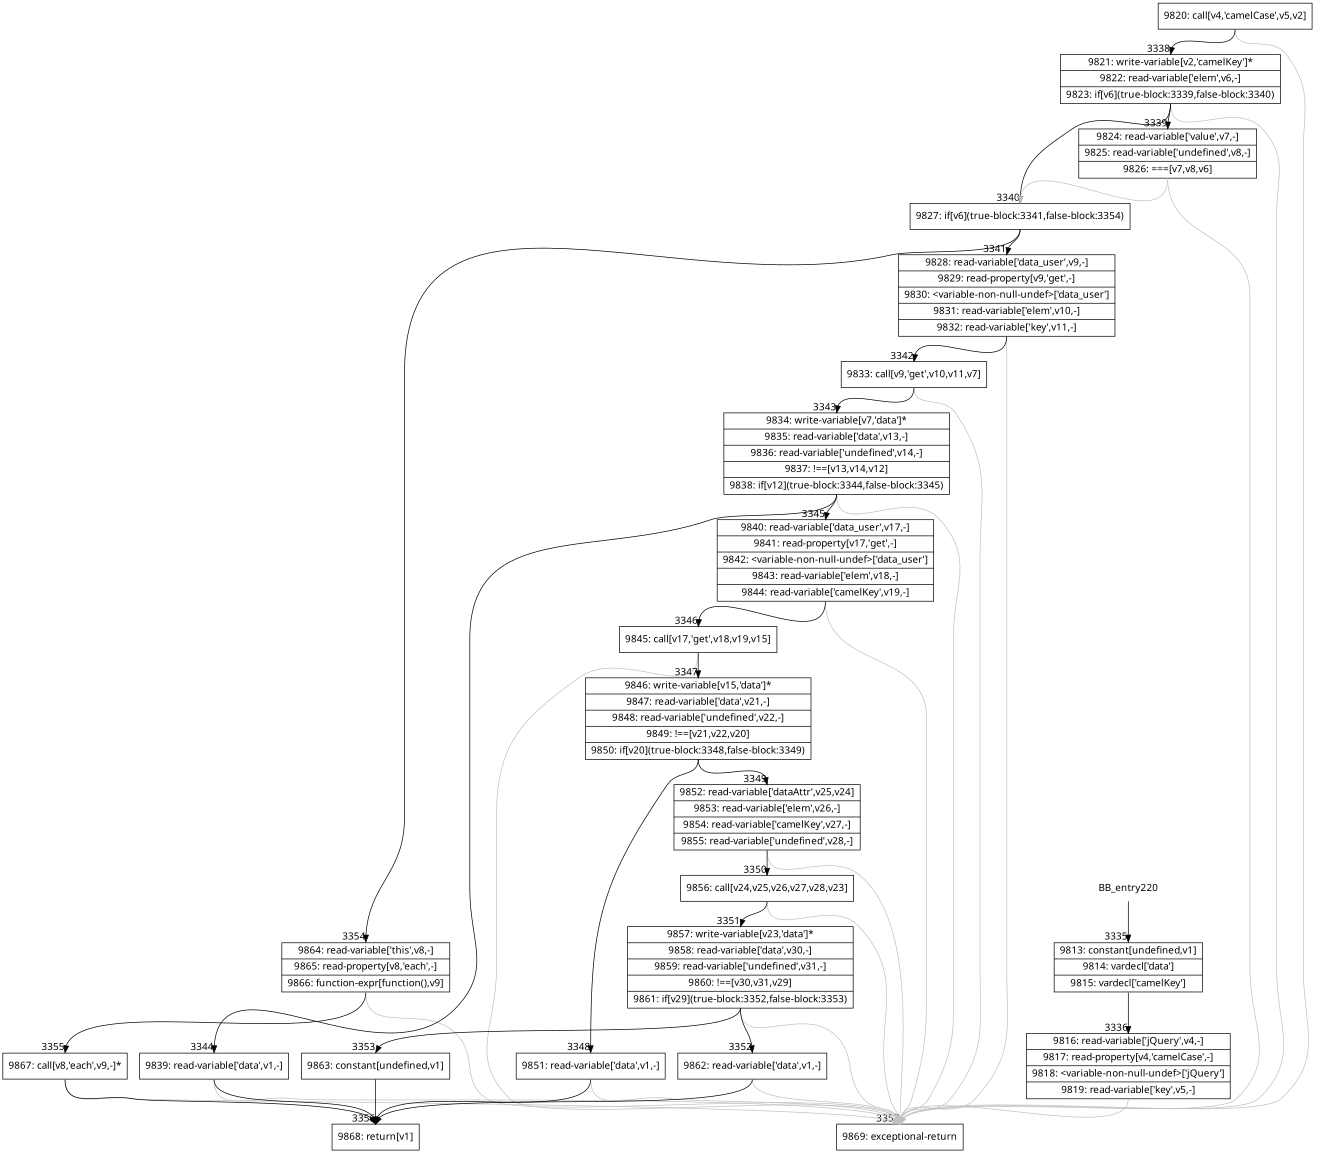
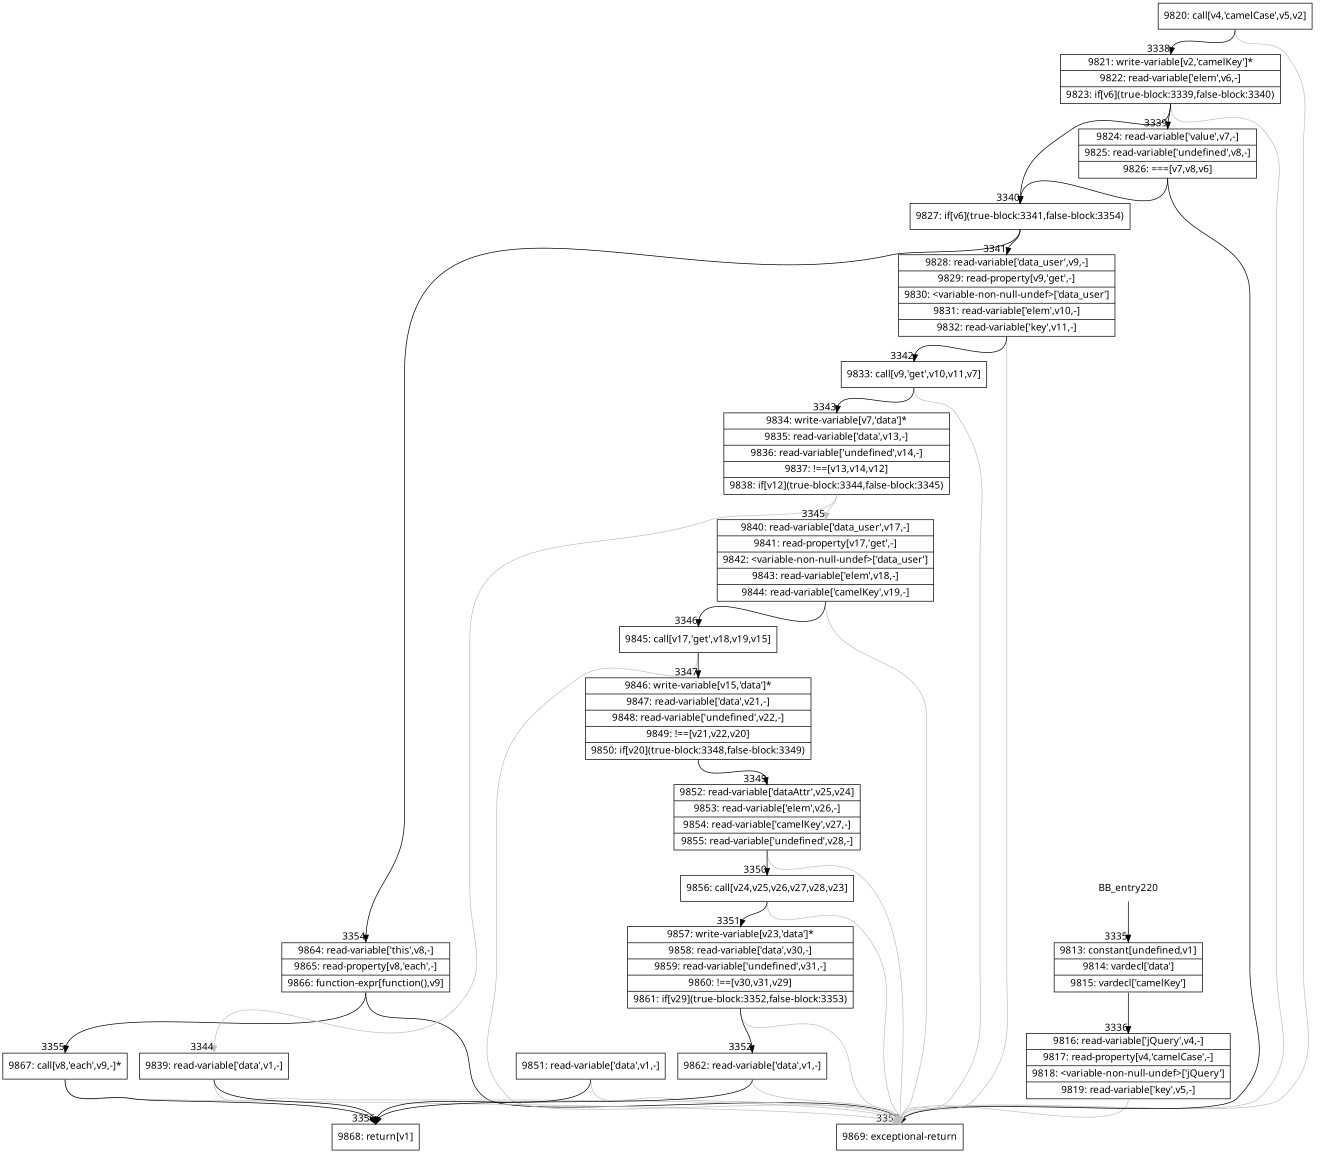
(1097, 192) -> (1097, 192)
(833, 504) -> (833, 504)
(470, 746) -> (470, 746)
(953, 766) -> none
(1250, 793) -> (1250, 793)
(610, 887) -> none
(376, 1066) -> none
(474, 1085) -> (474, 1085)
